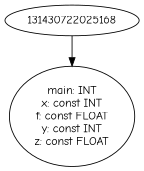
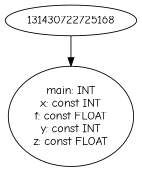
(72, 20) -> (71, 20)
